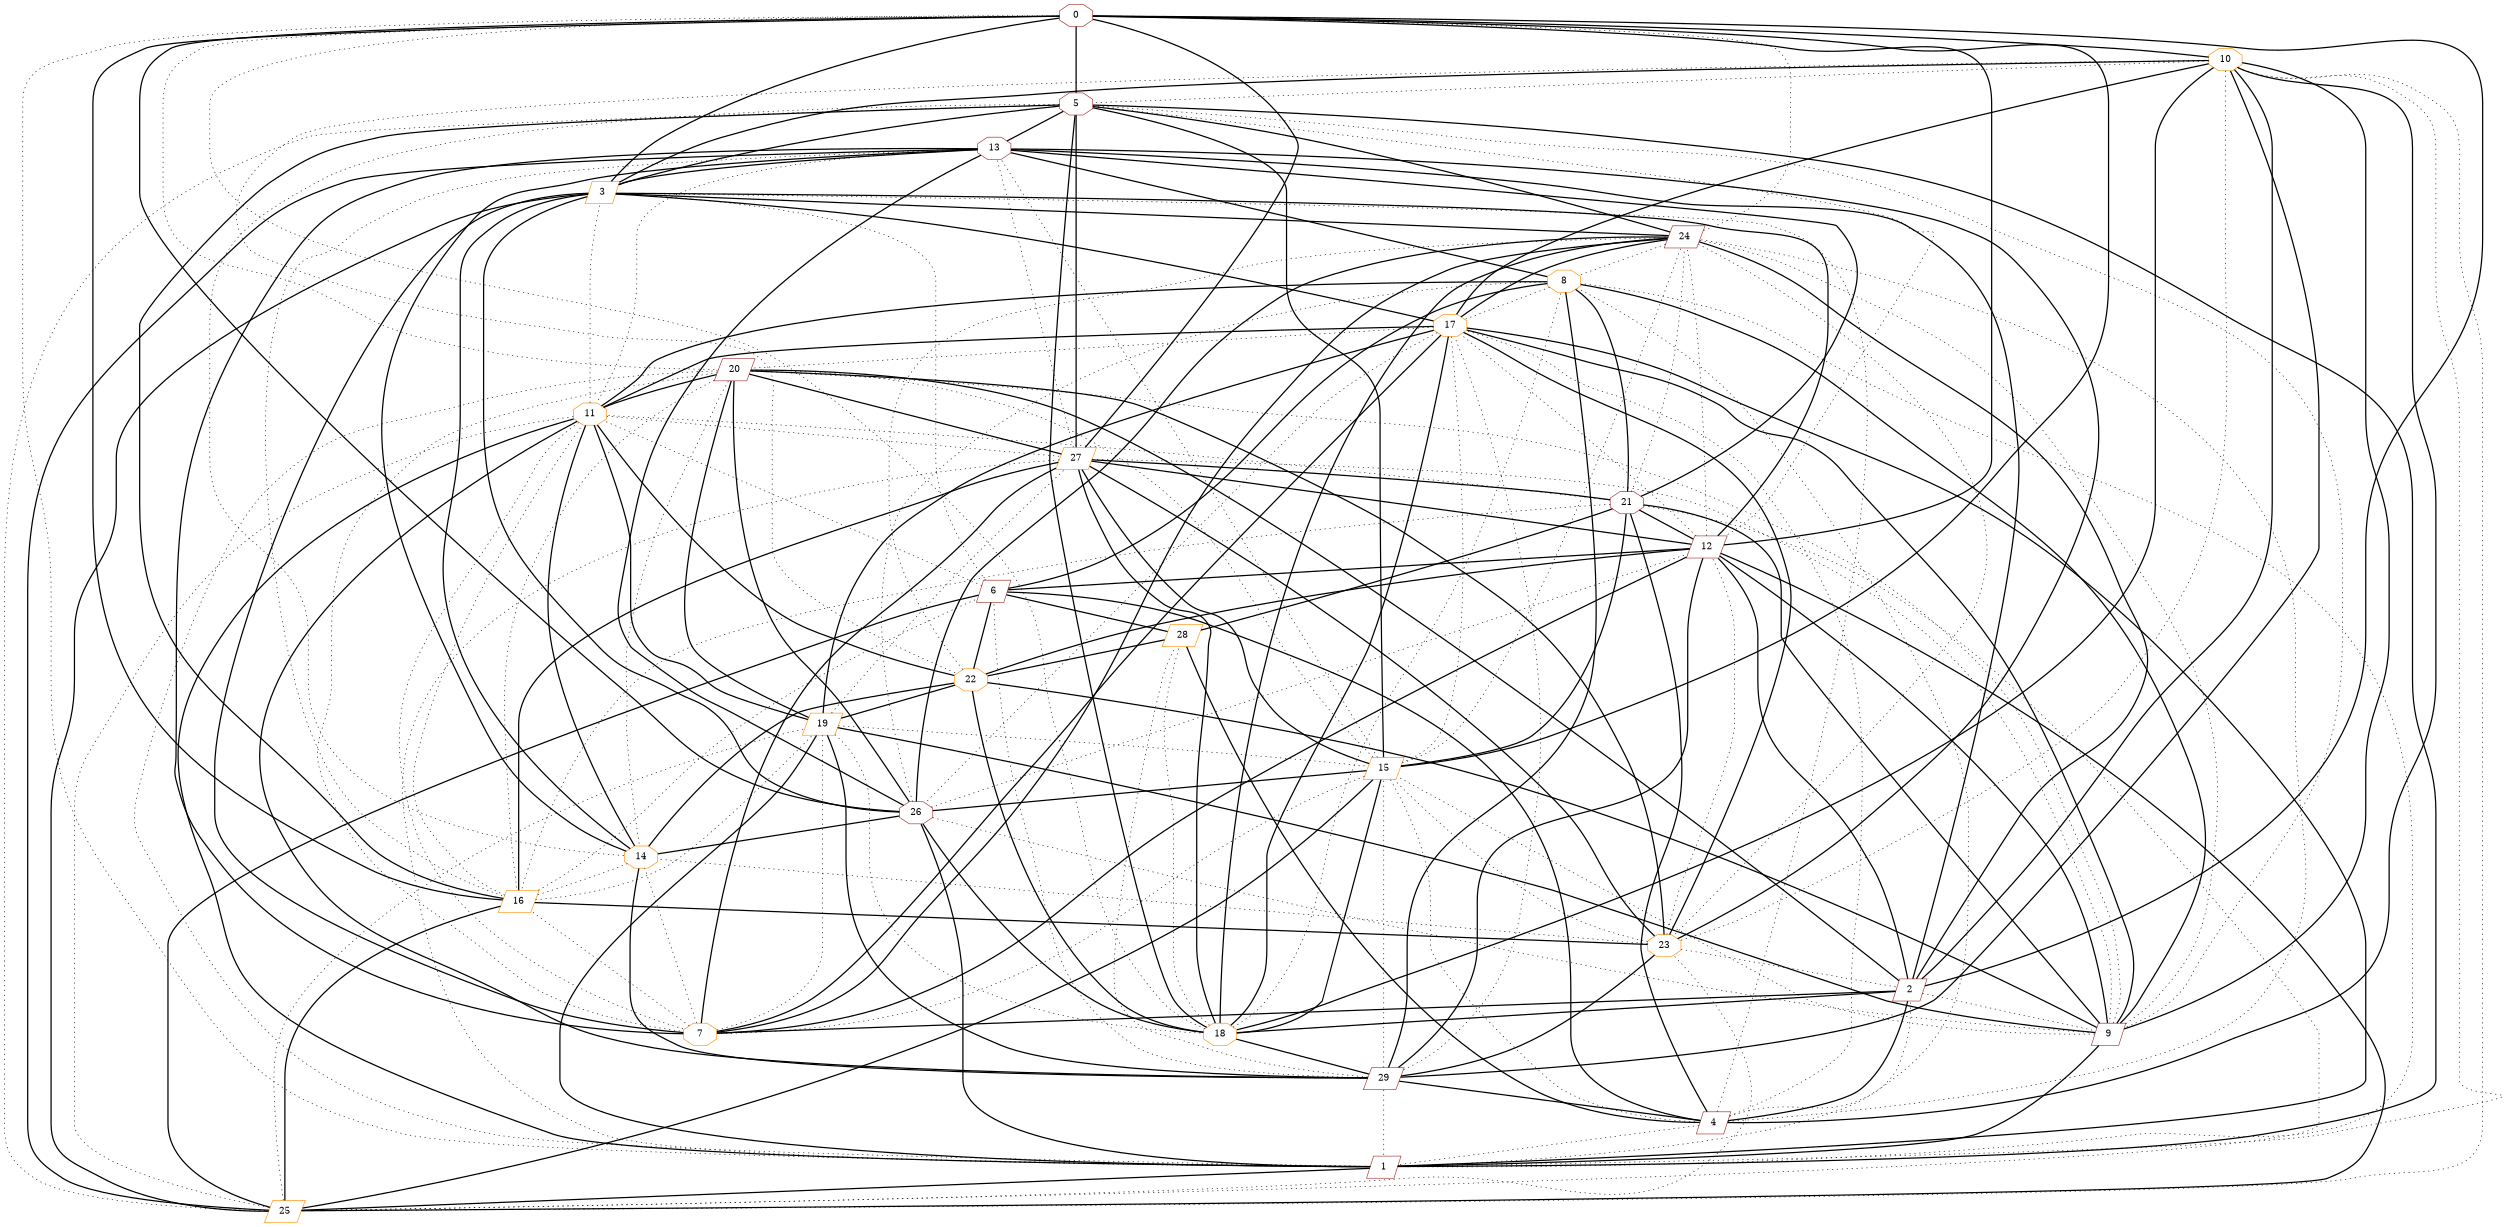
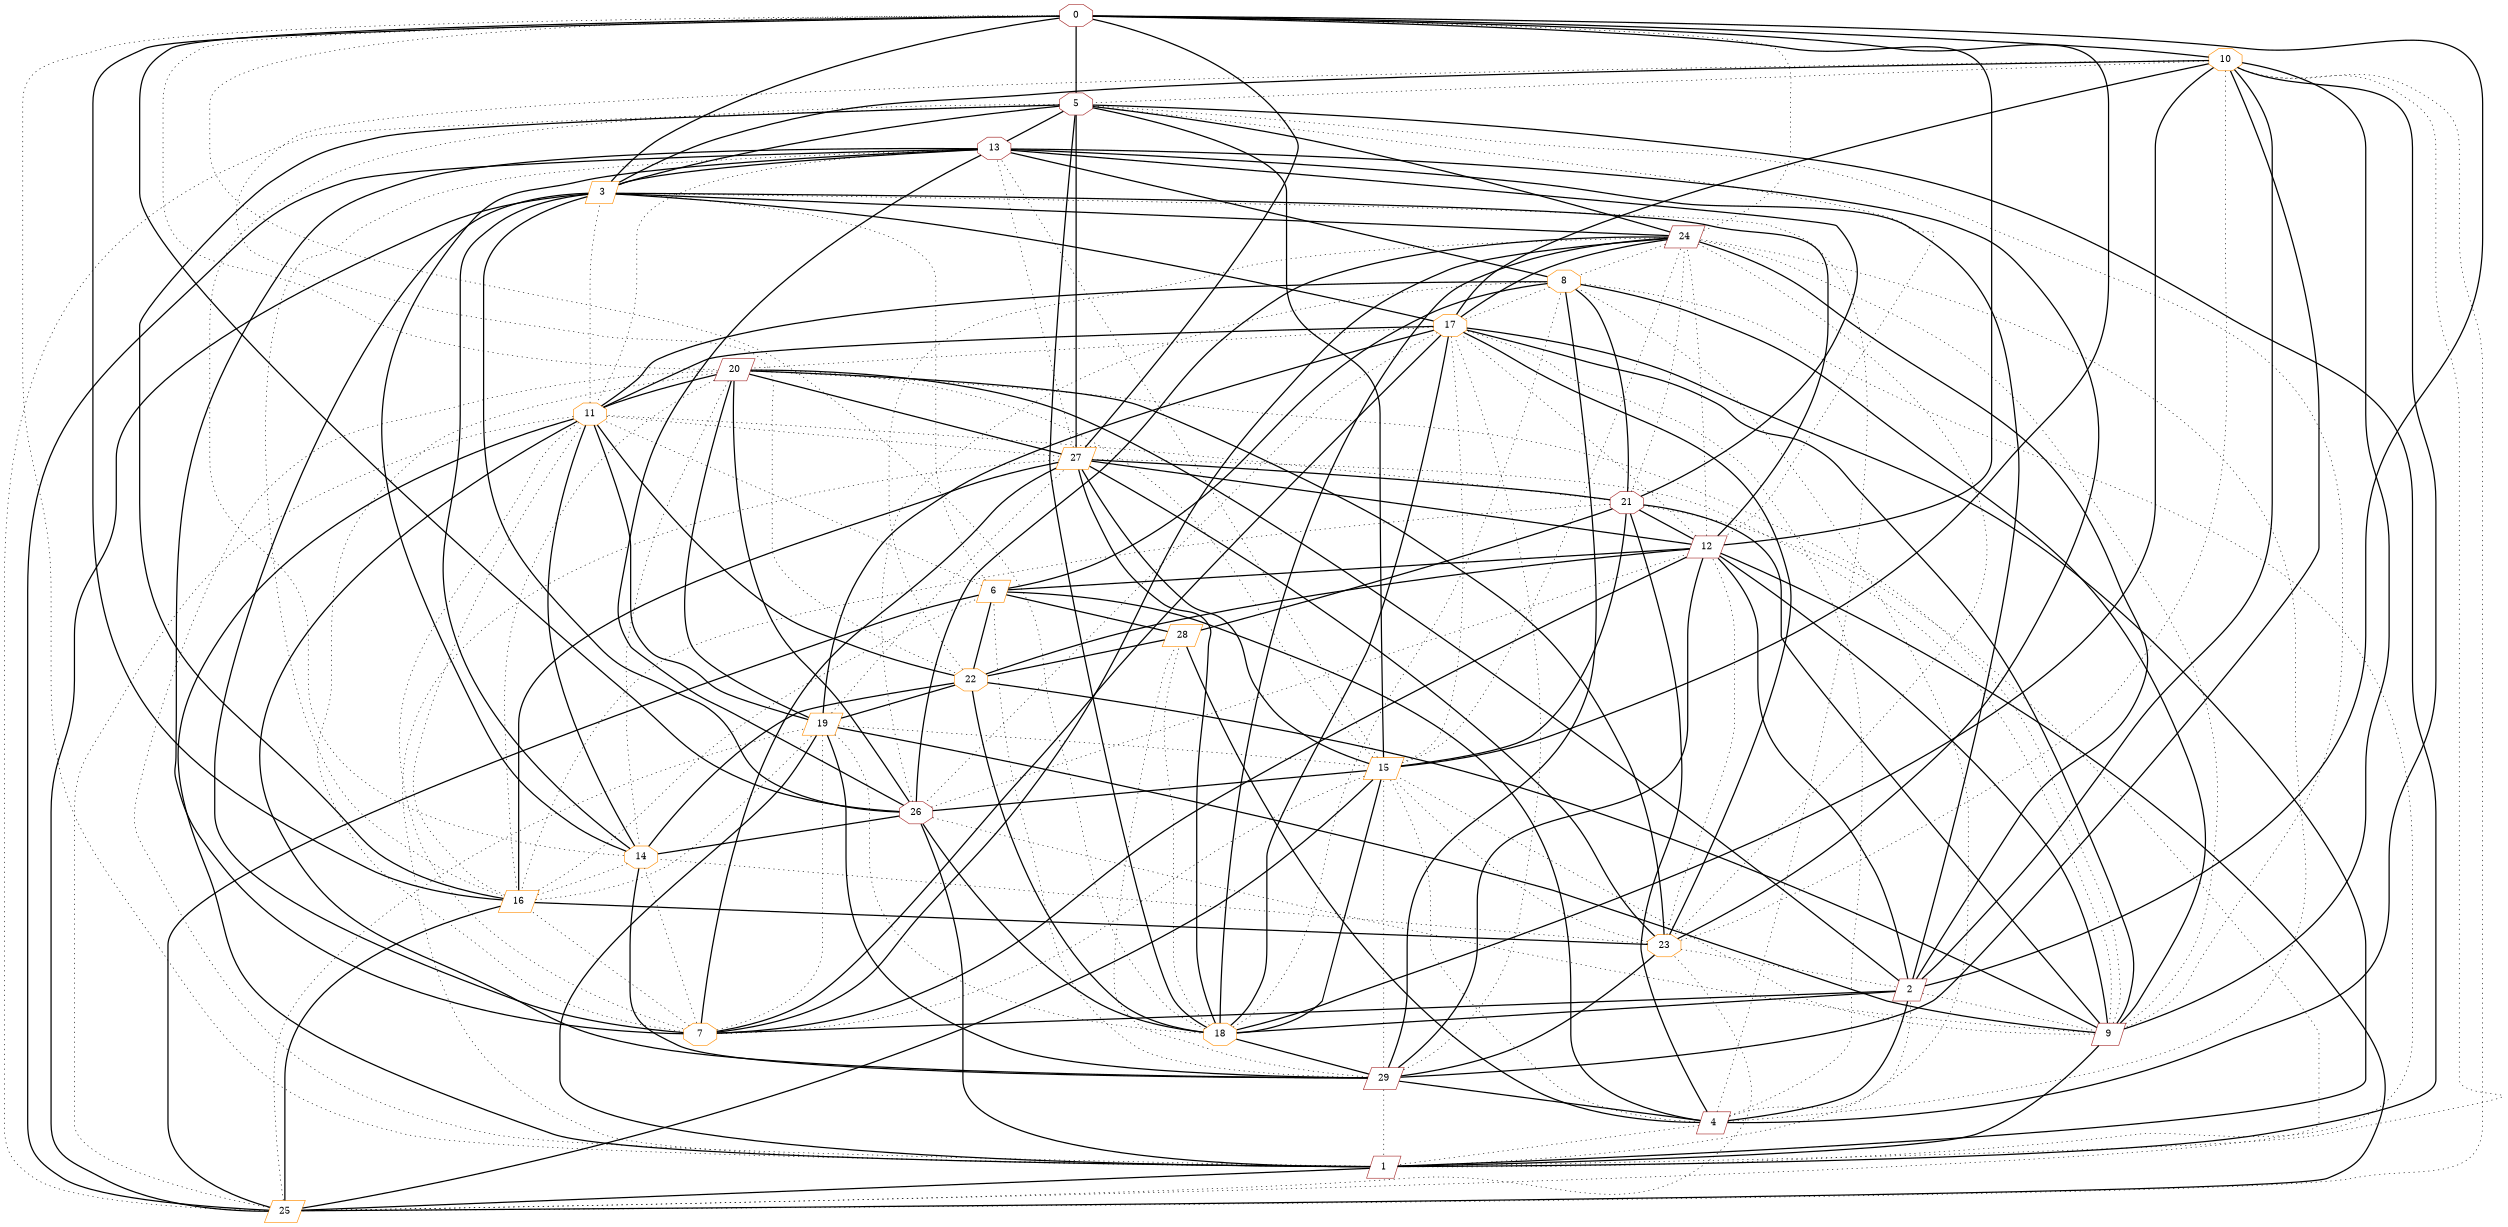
(994, 591) -> (994, 591)
